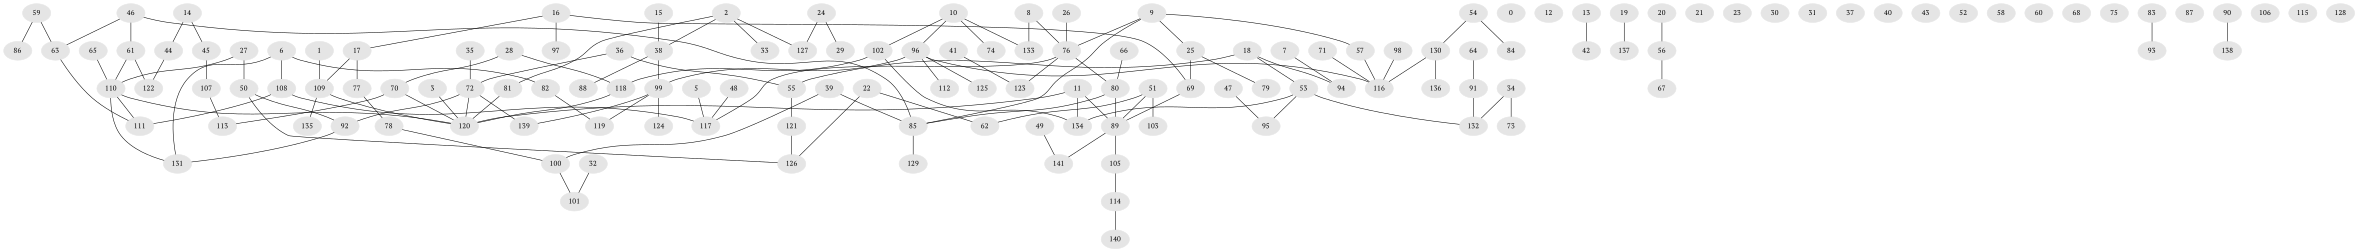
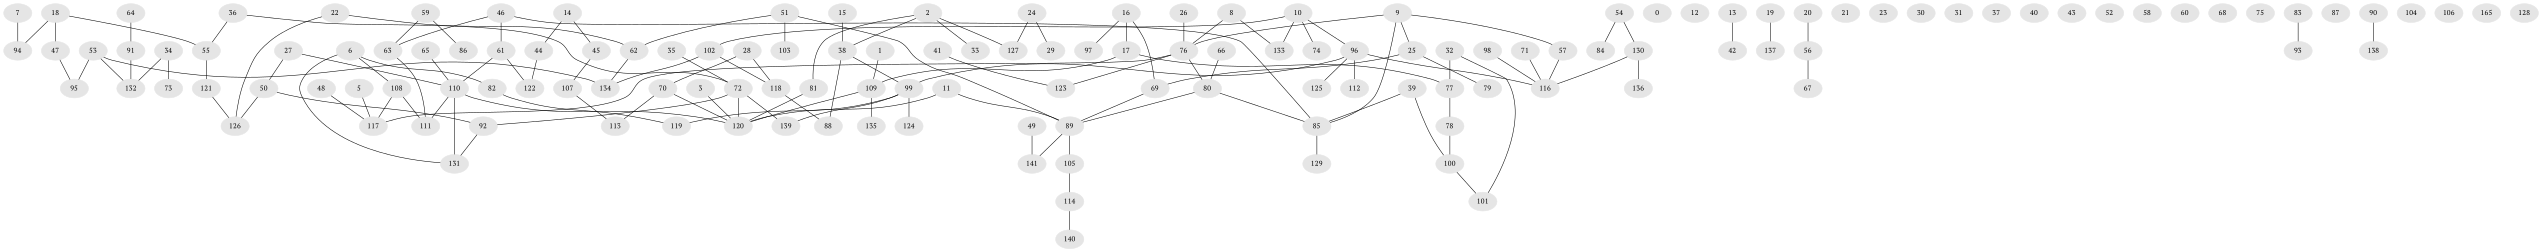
(2303, 13) -> (2487, 13)
none -> (2411, 13)
none -> (1450, 66)
(1276, 70) -> (56, 32)
(1078, 107) -> (620, 69)
(544, 110) -> (798, 104)
